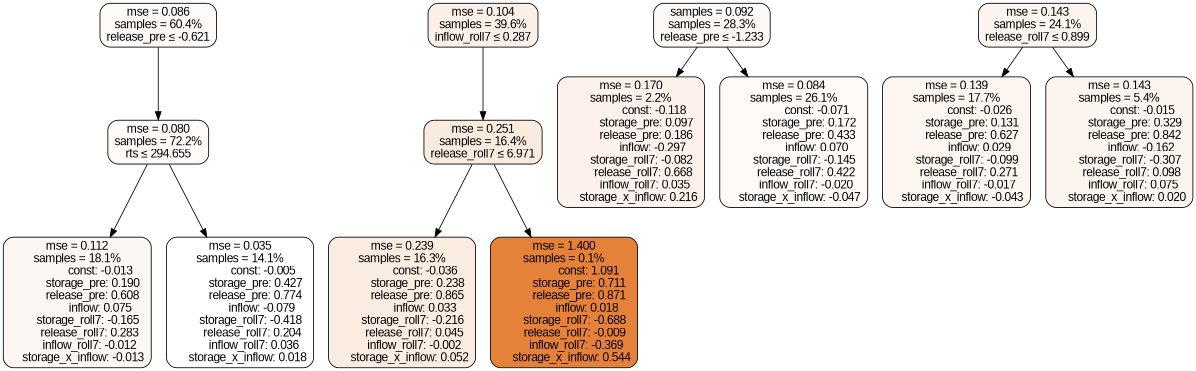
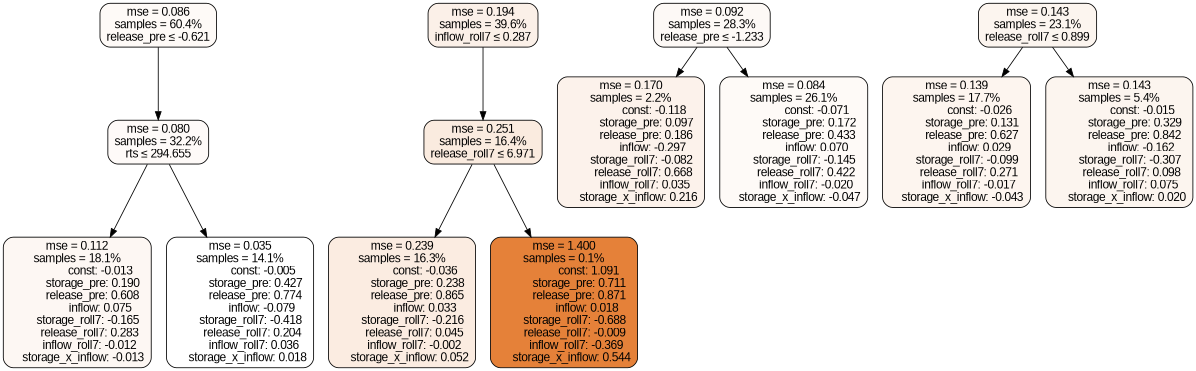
(483, 25) -> (483, 25)
(712, 25) -> (712, 25)
(1038, 25) -> (1038, 25)
(158, 142) -> (158, 142)
